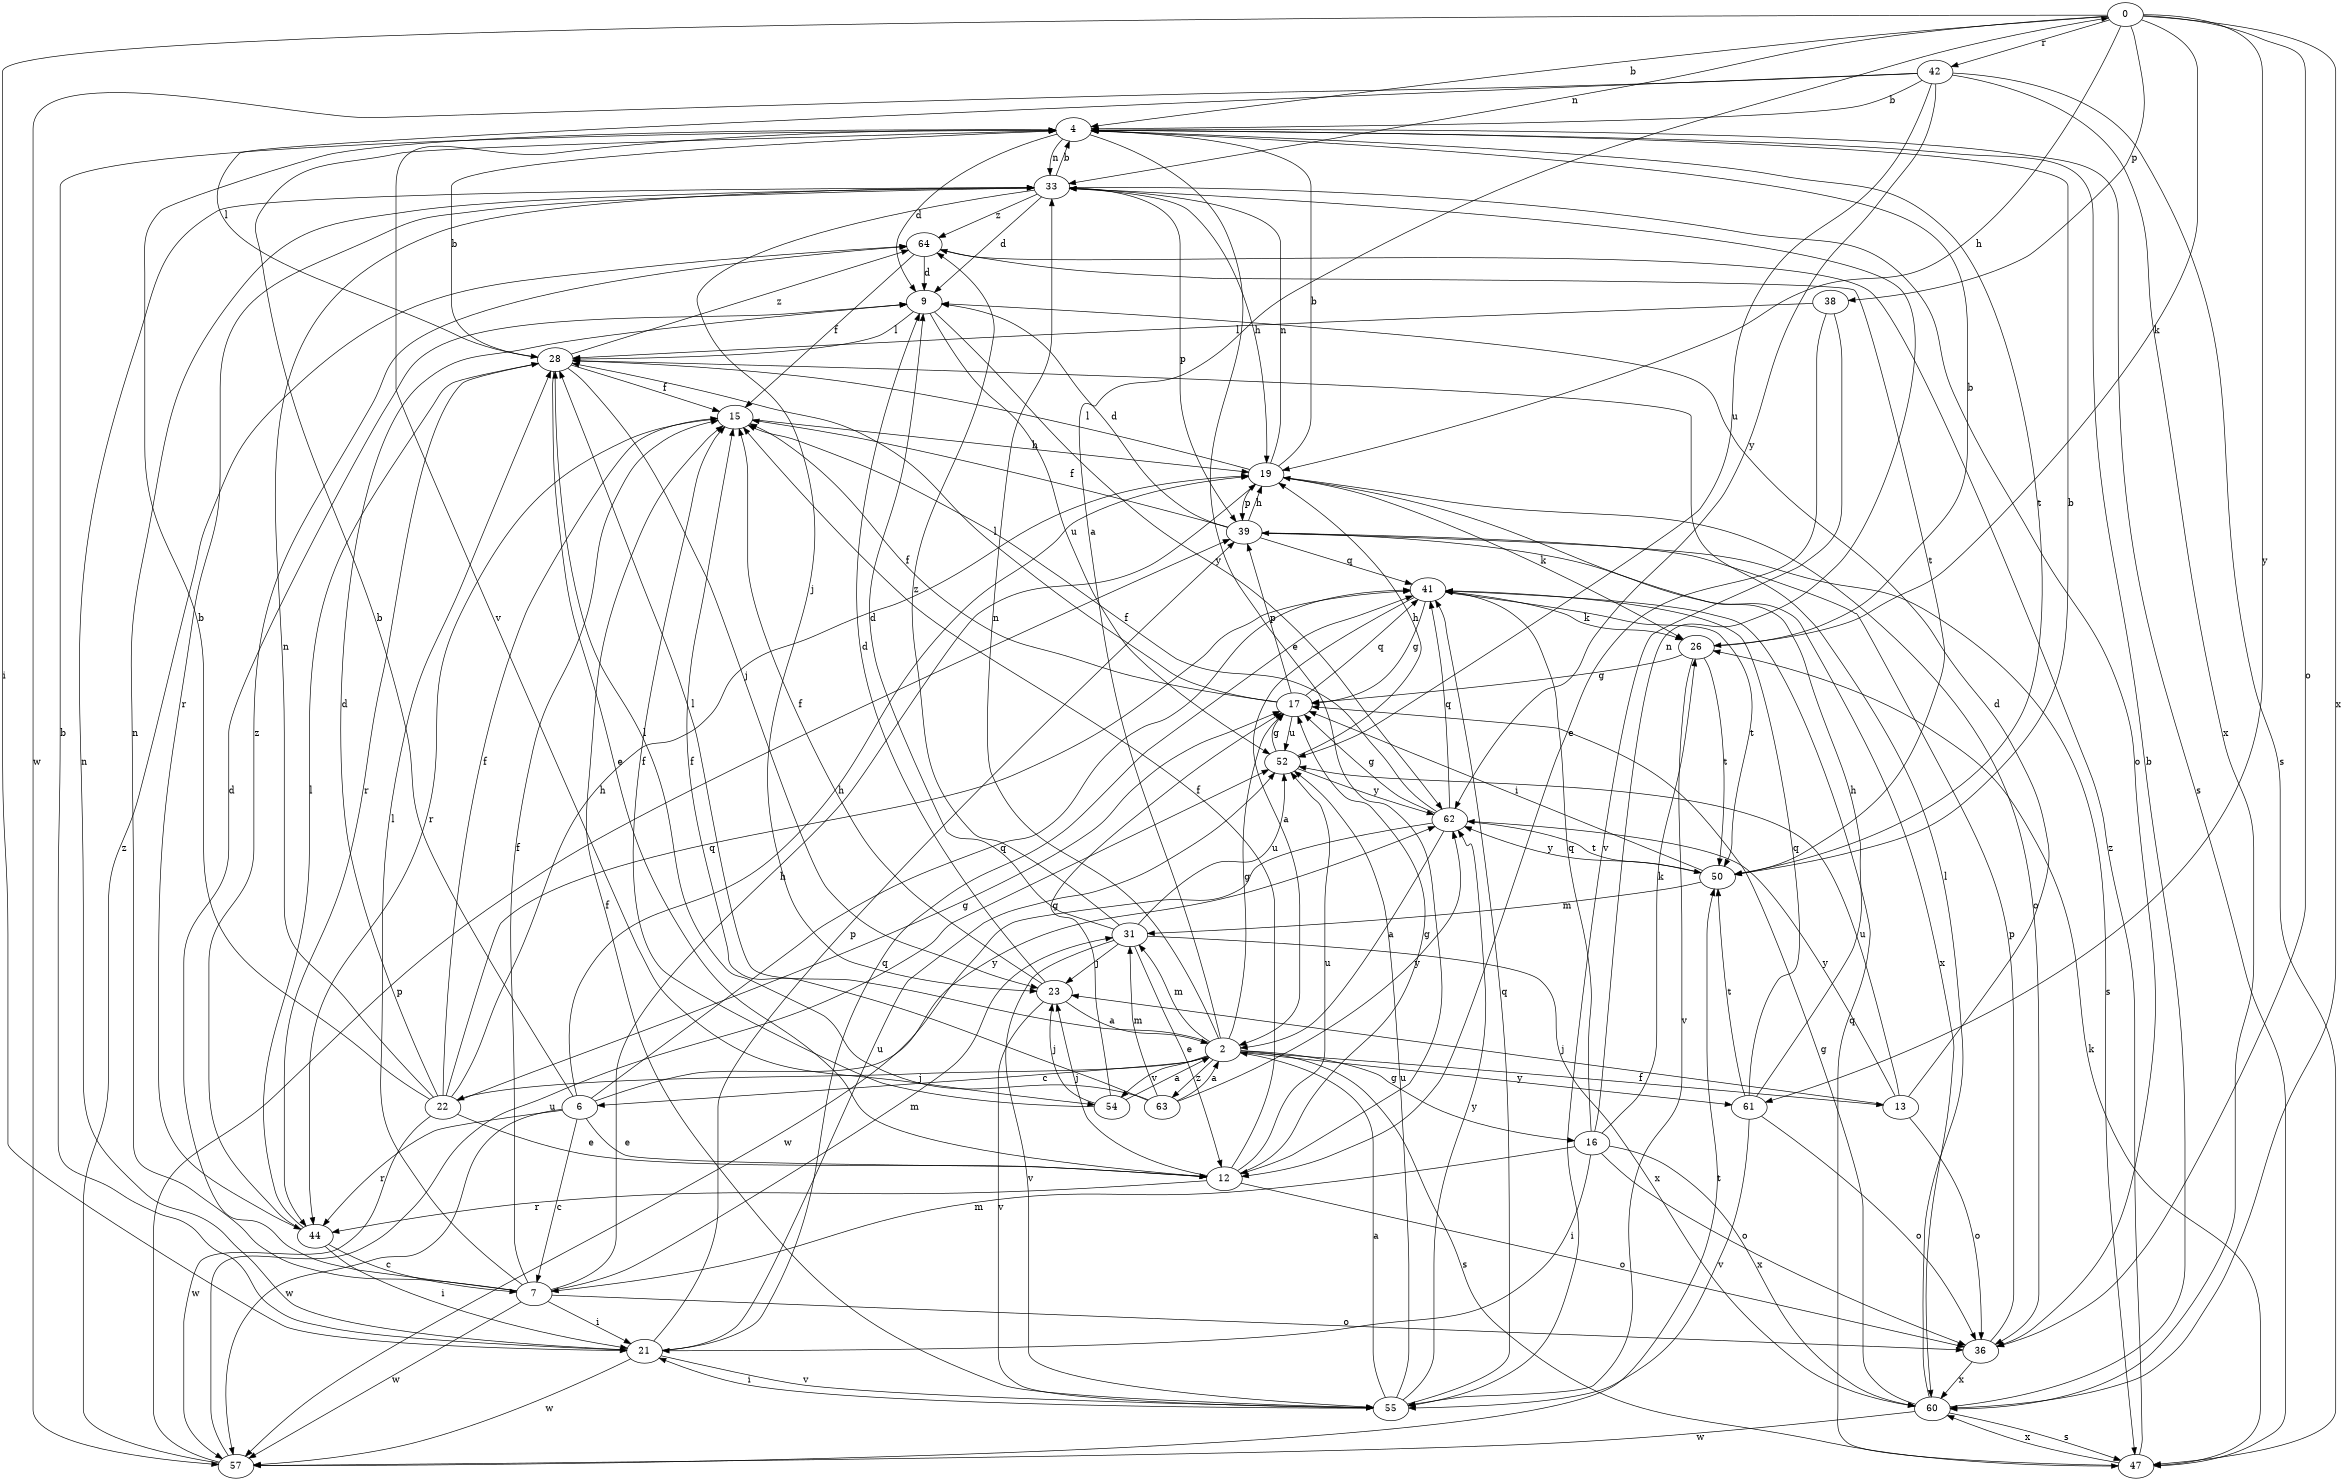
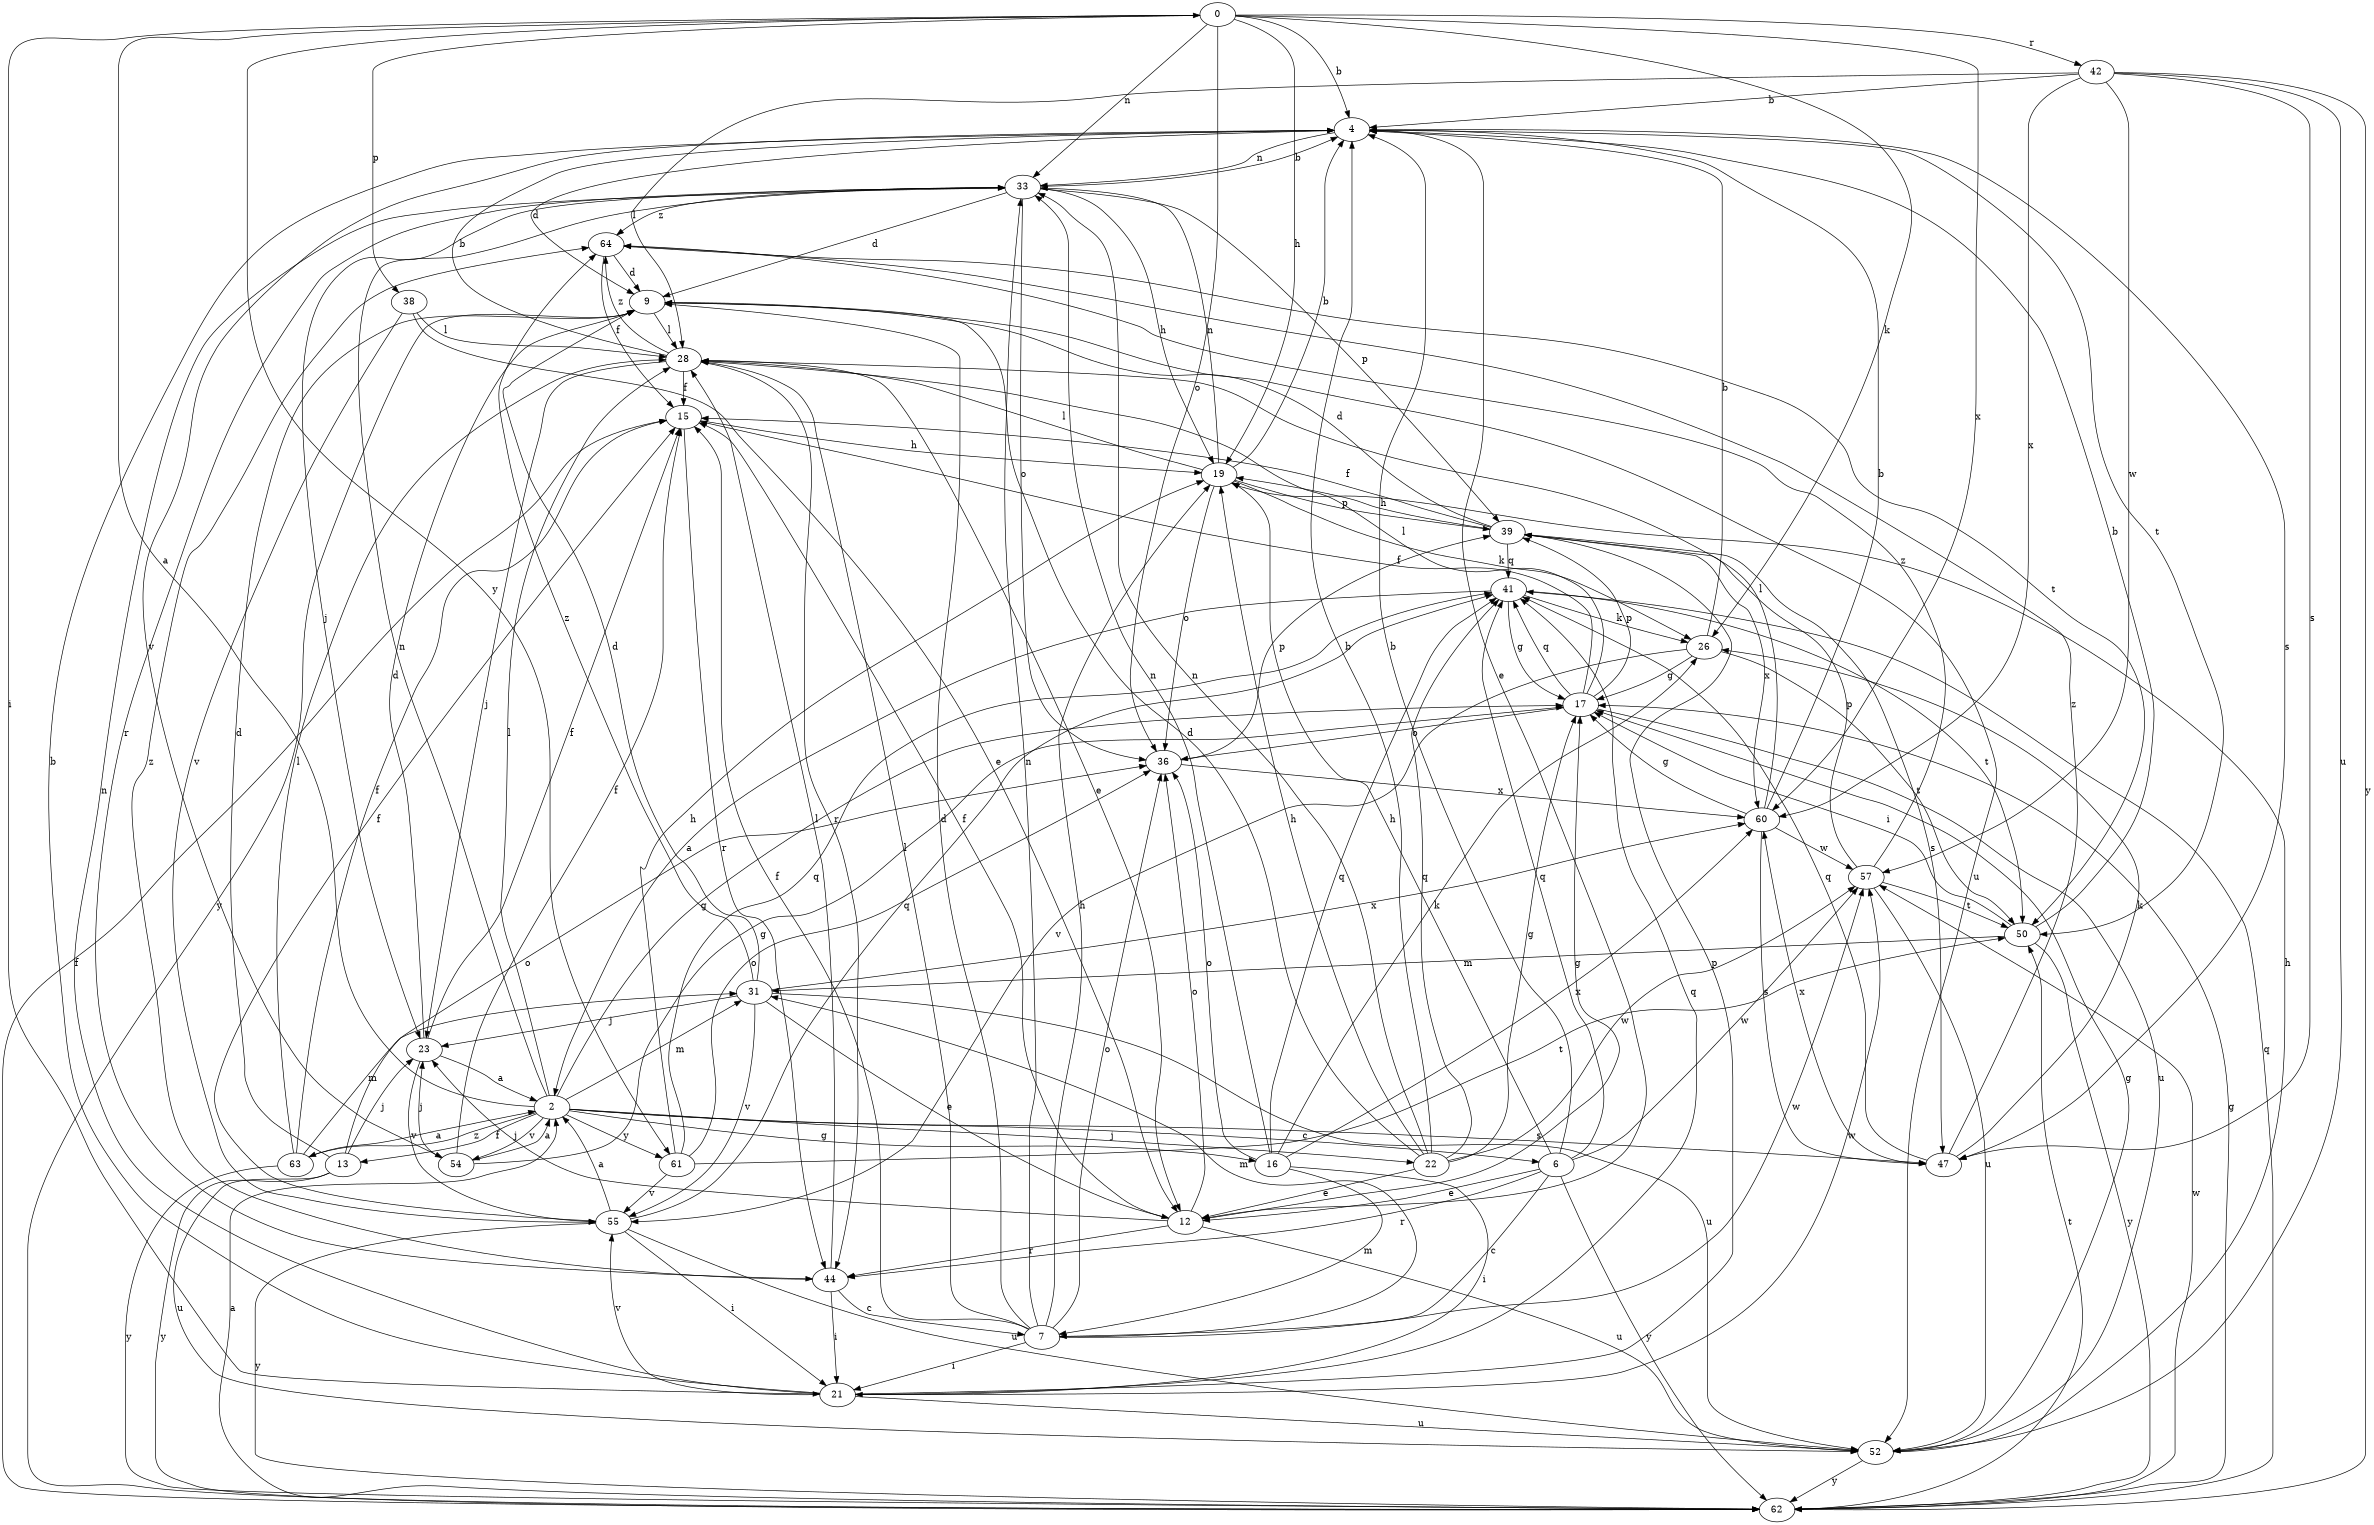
(493, 712) -> none
none -> (1385, 732)
